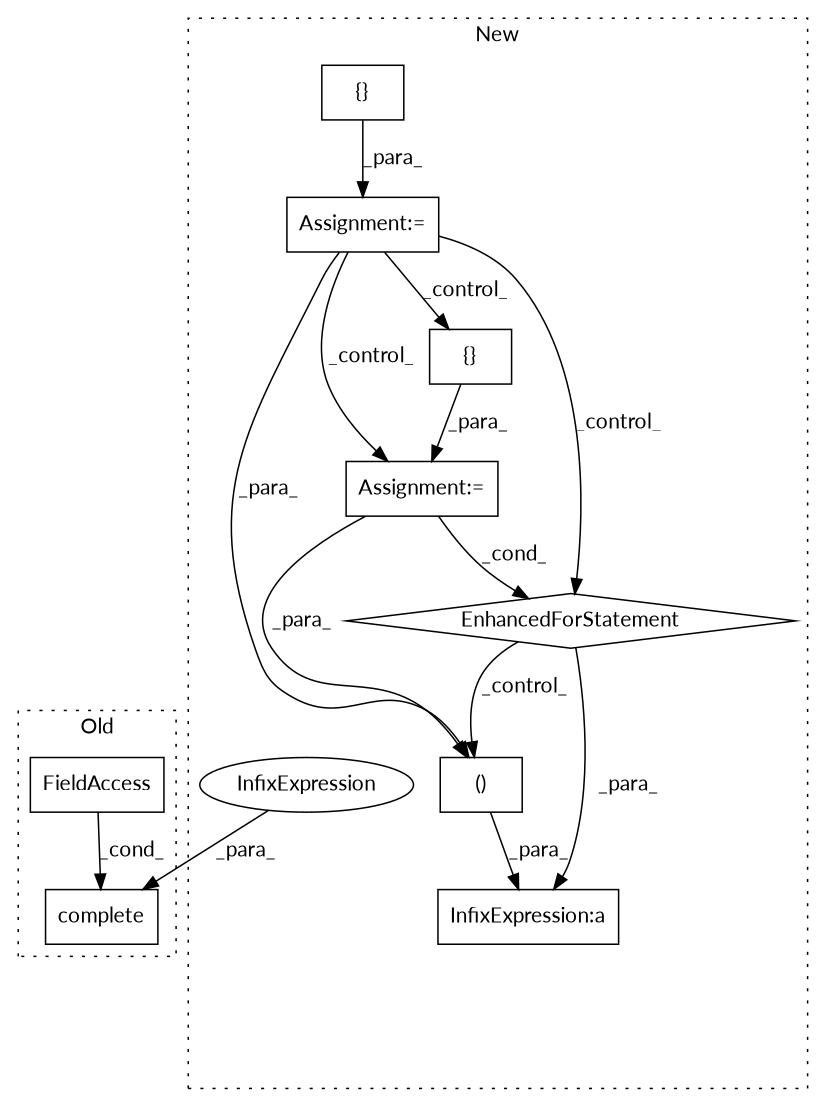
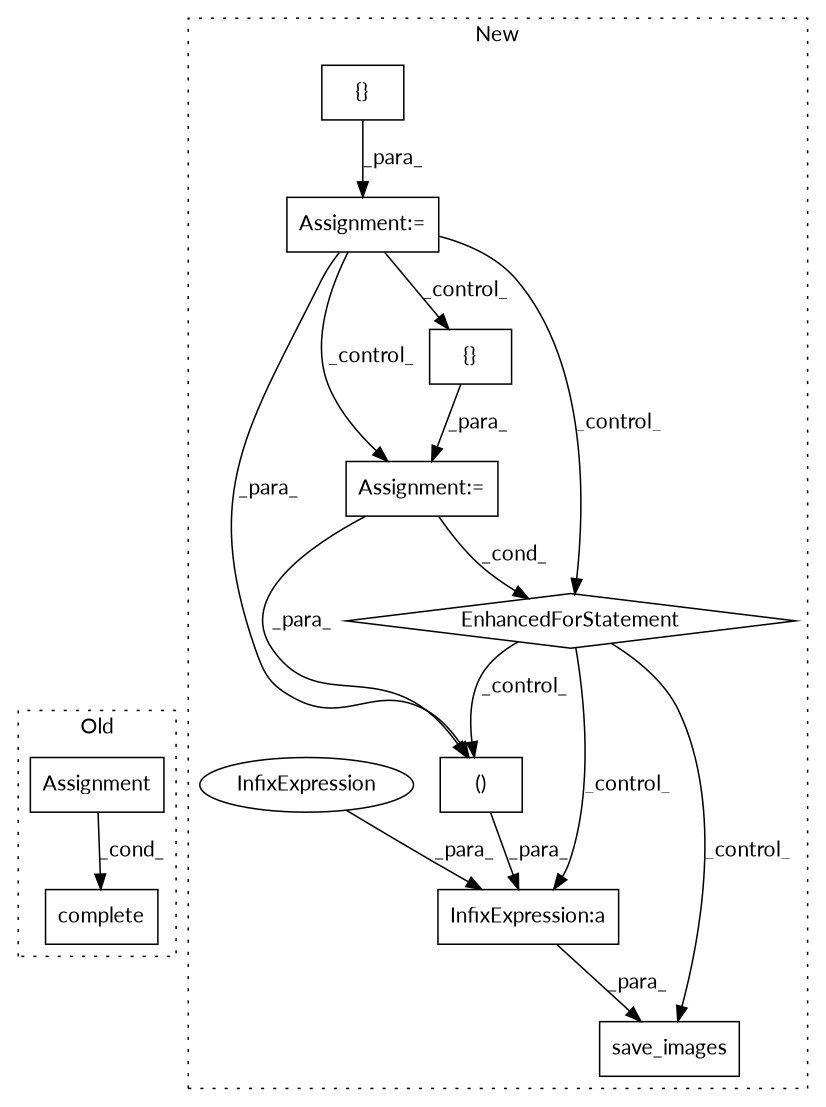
(97, 785) -> (97, 785)
(628, 785) -> (628, 785)
(212, 846) -> (407, 846)
none -> (669, 1049)
